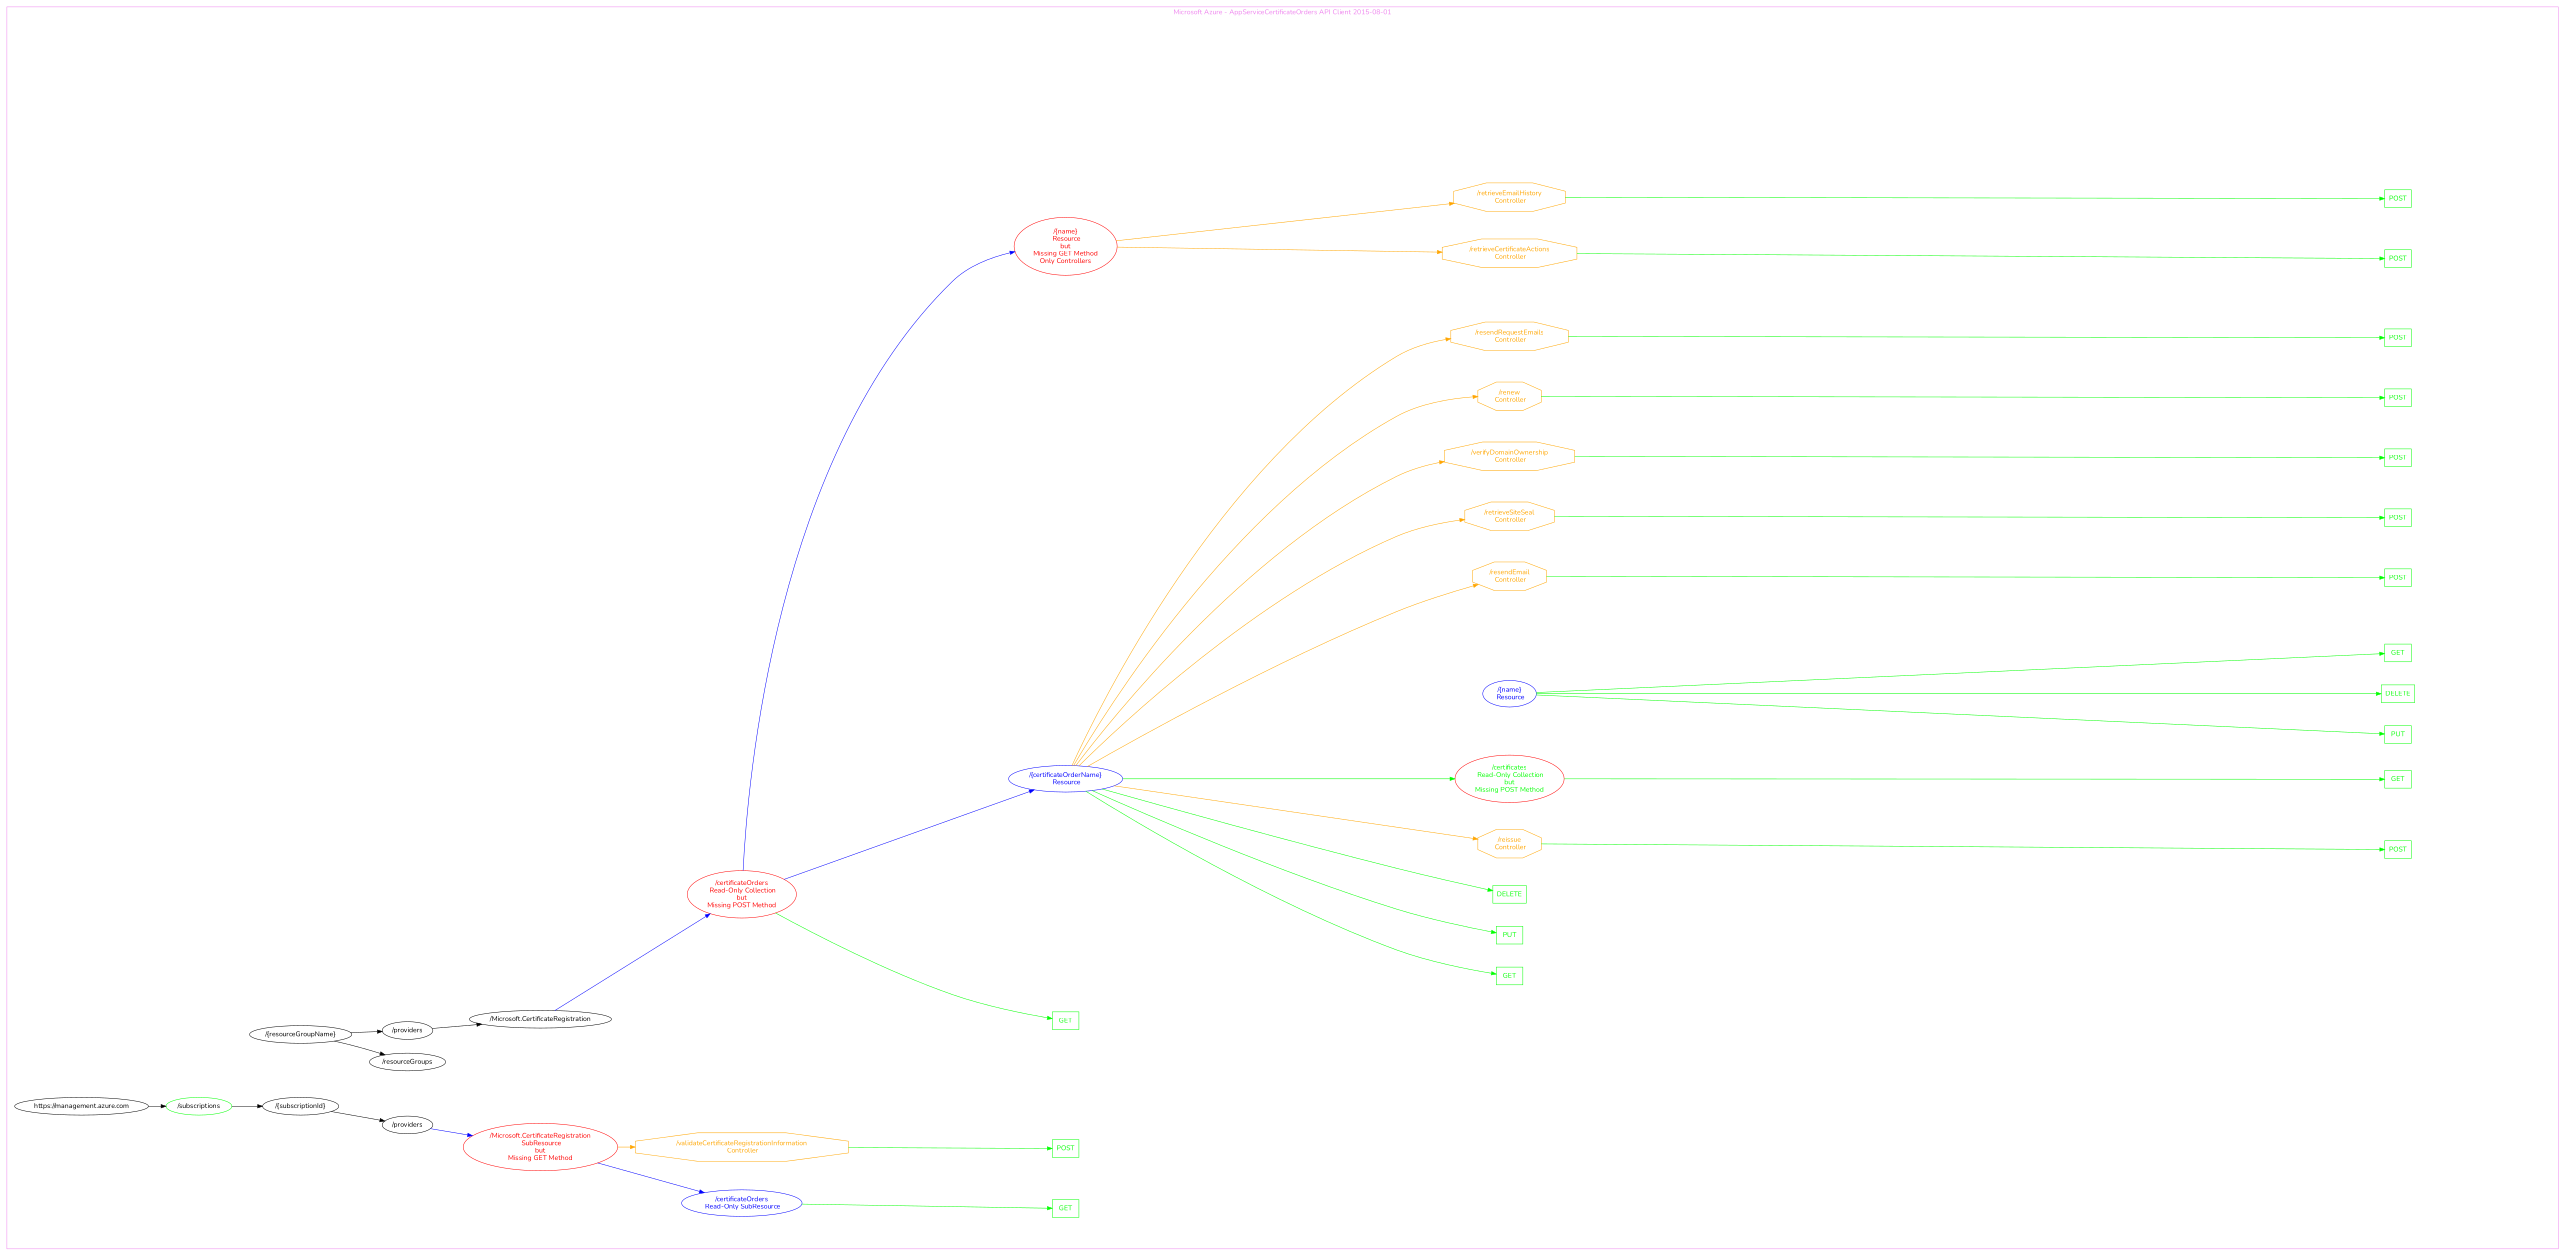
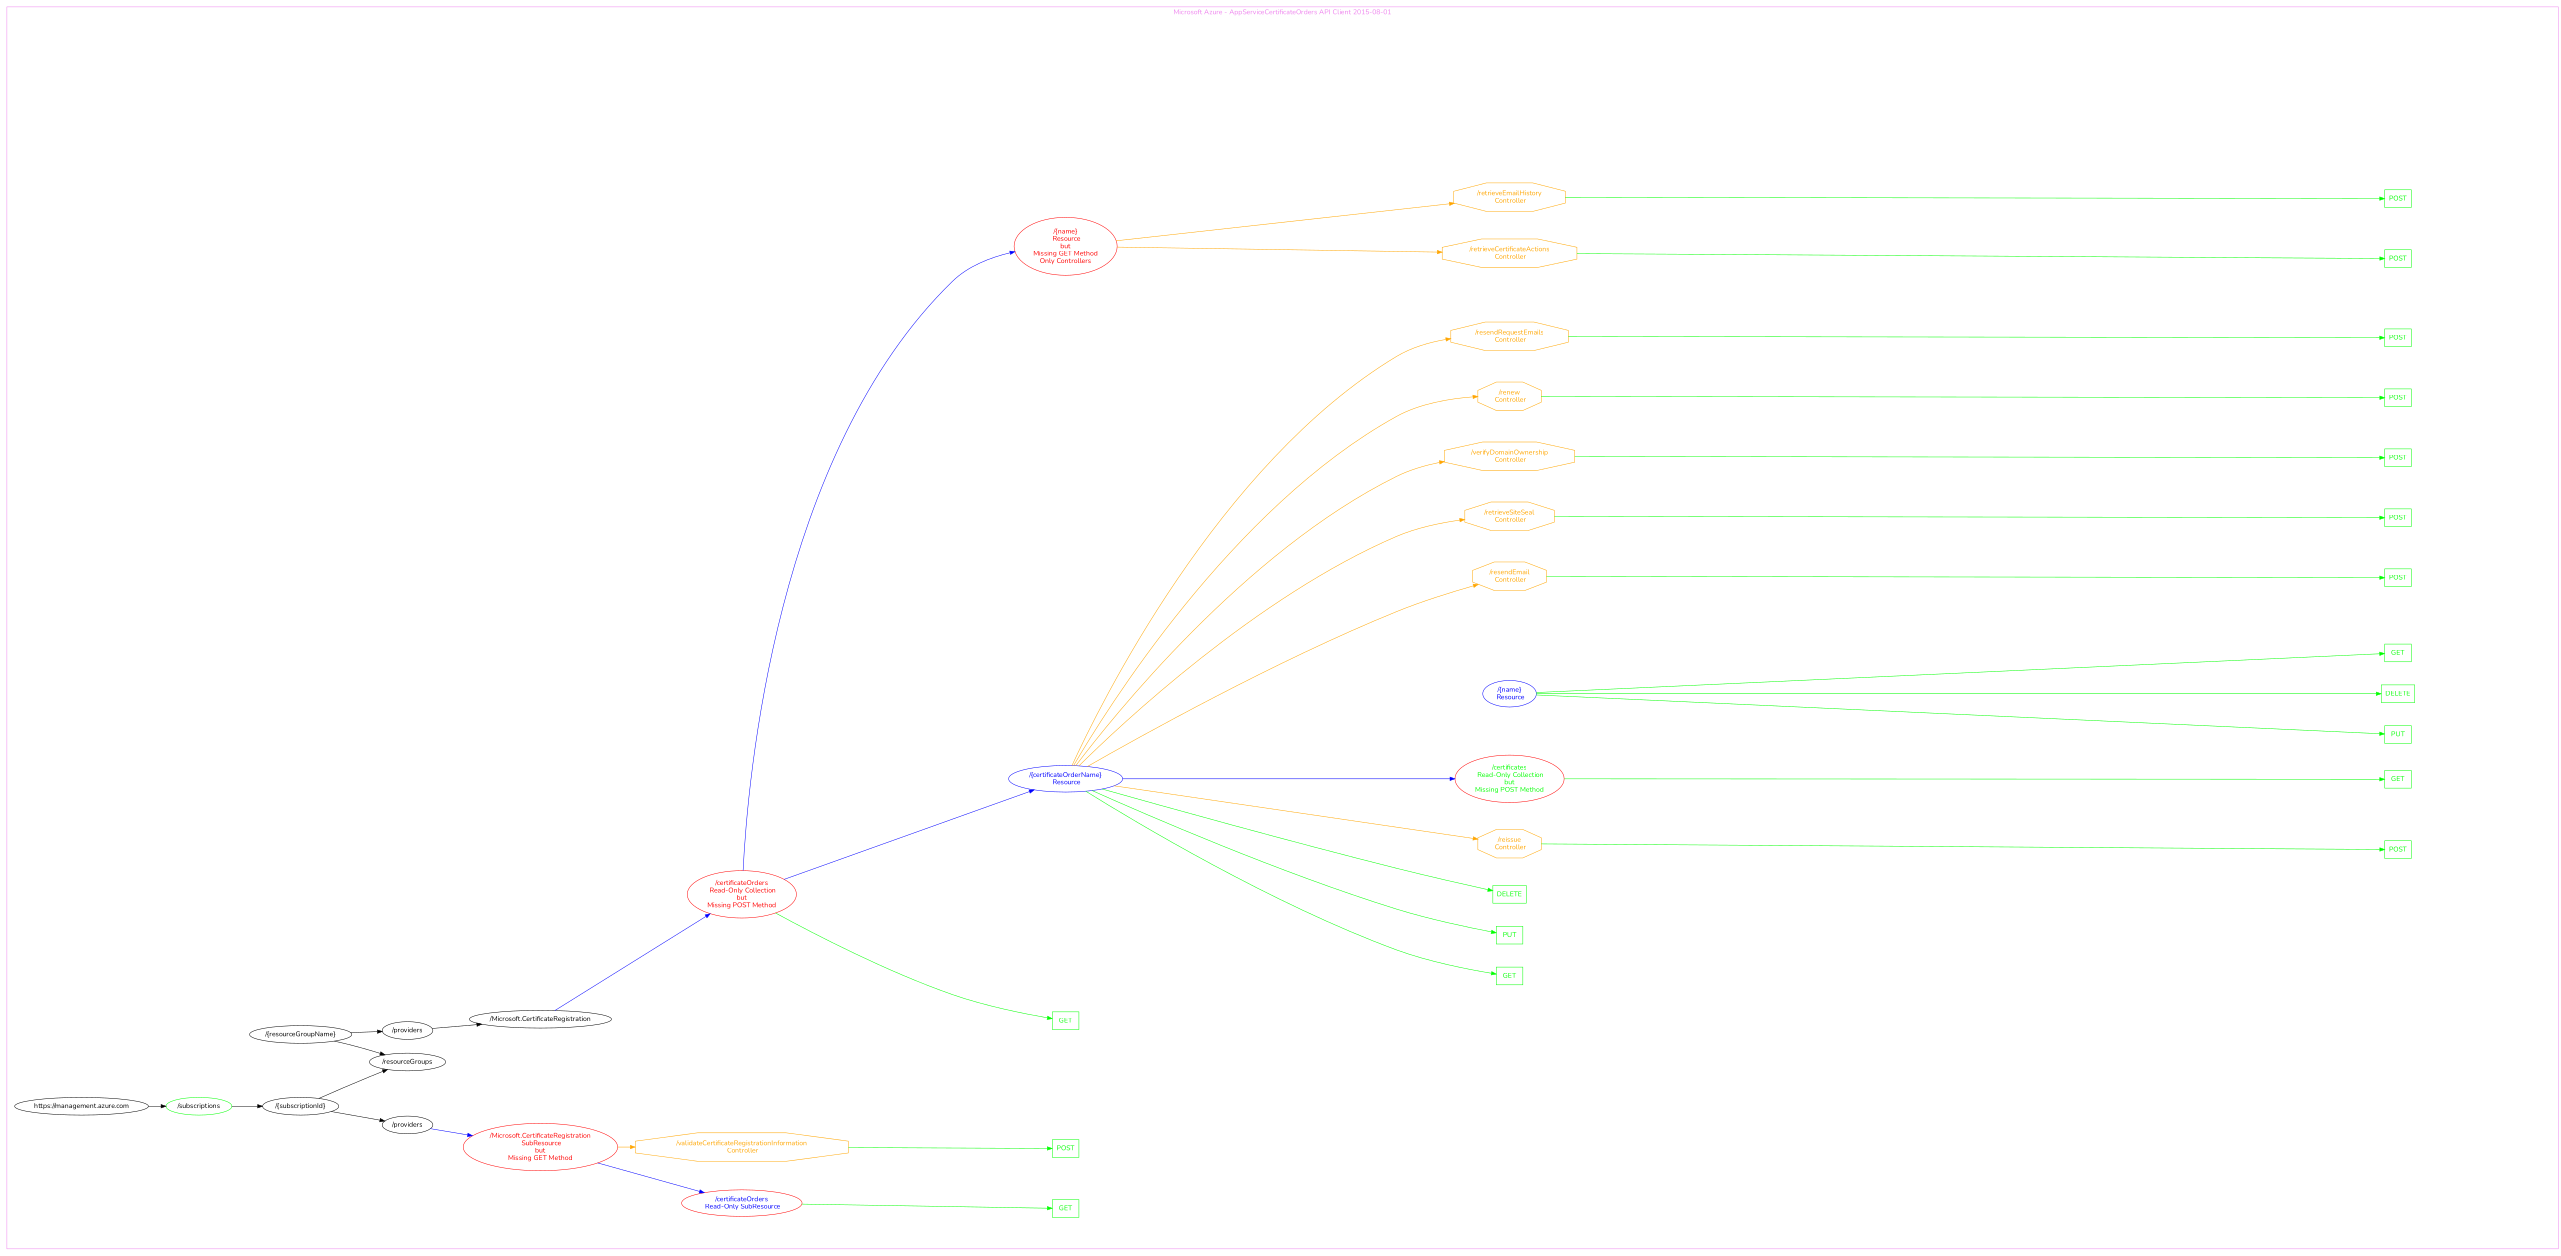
(1286, 779) -> (1286, 779)
none -> (351, 1085)
(742, 1203) -> (742, 1203)
